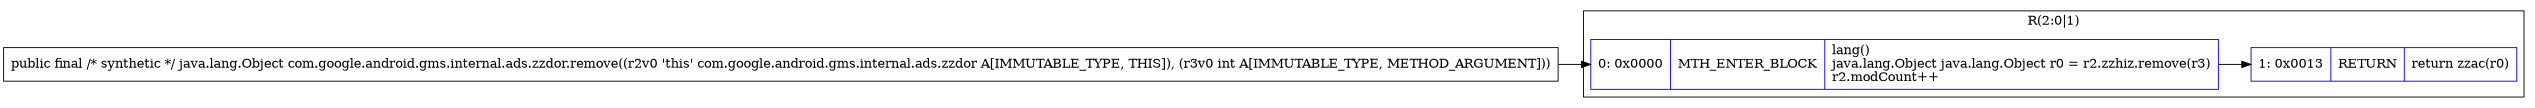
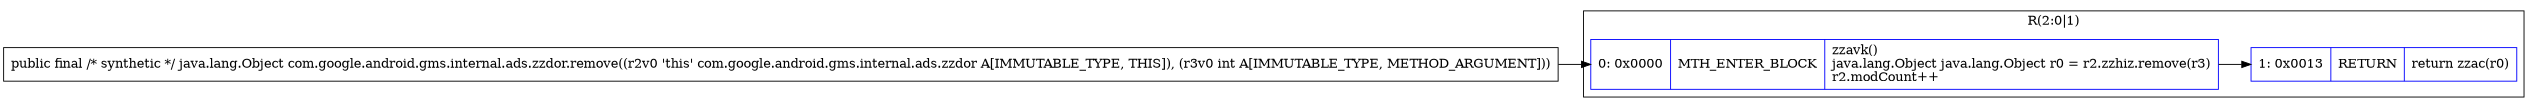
(1851, 50) -> (1855, 50)
